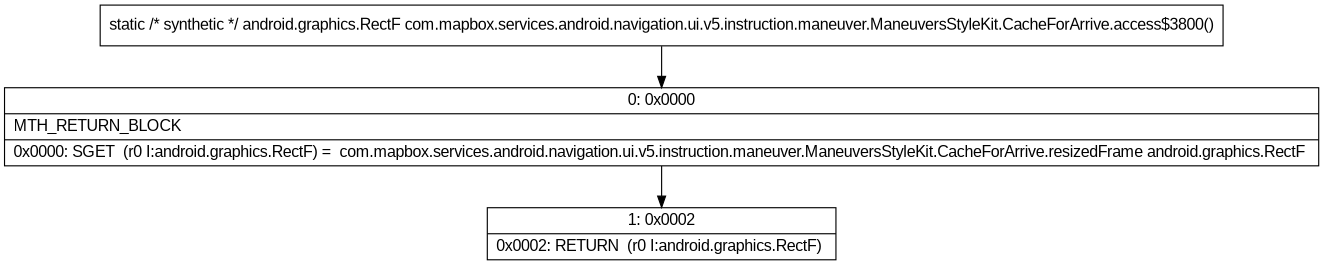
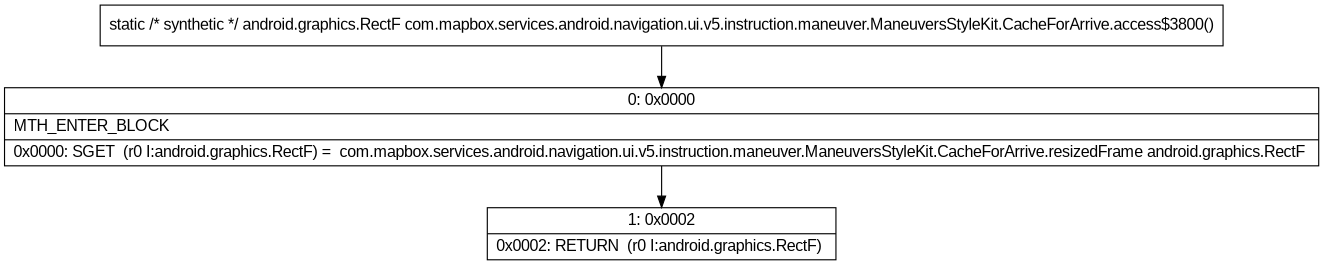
(97, 126) -> (92, 126)
